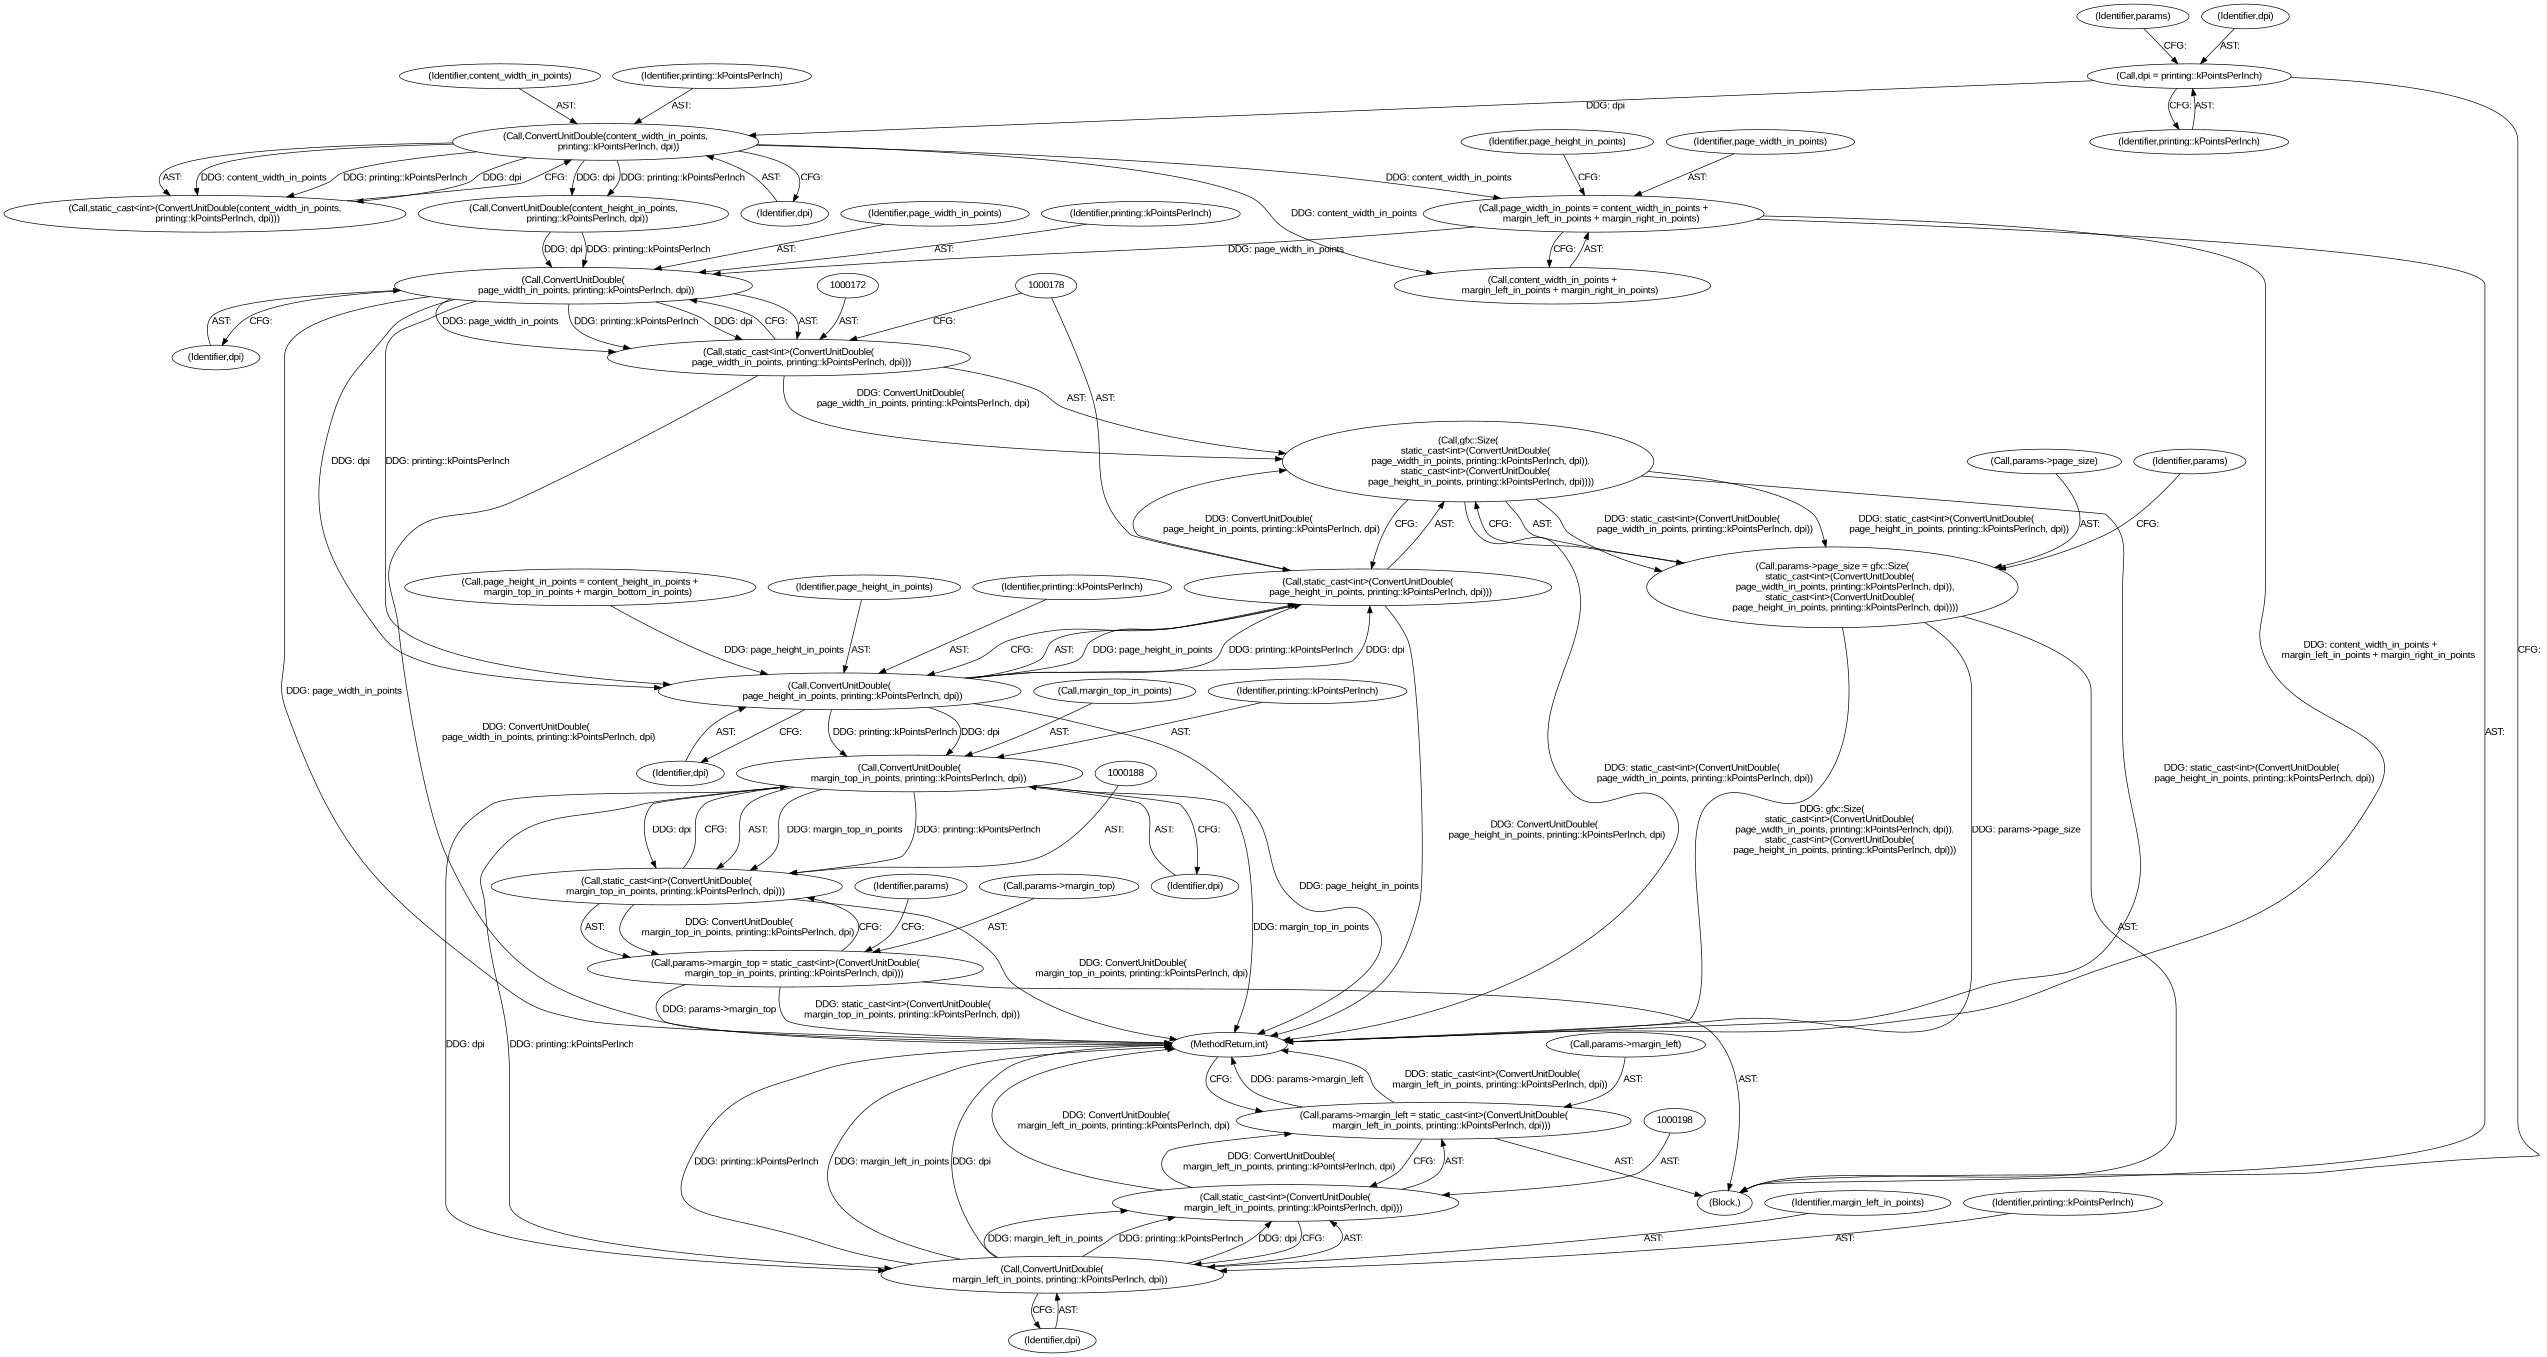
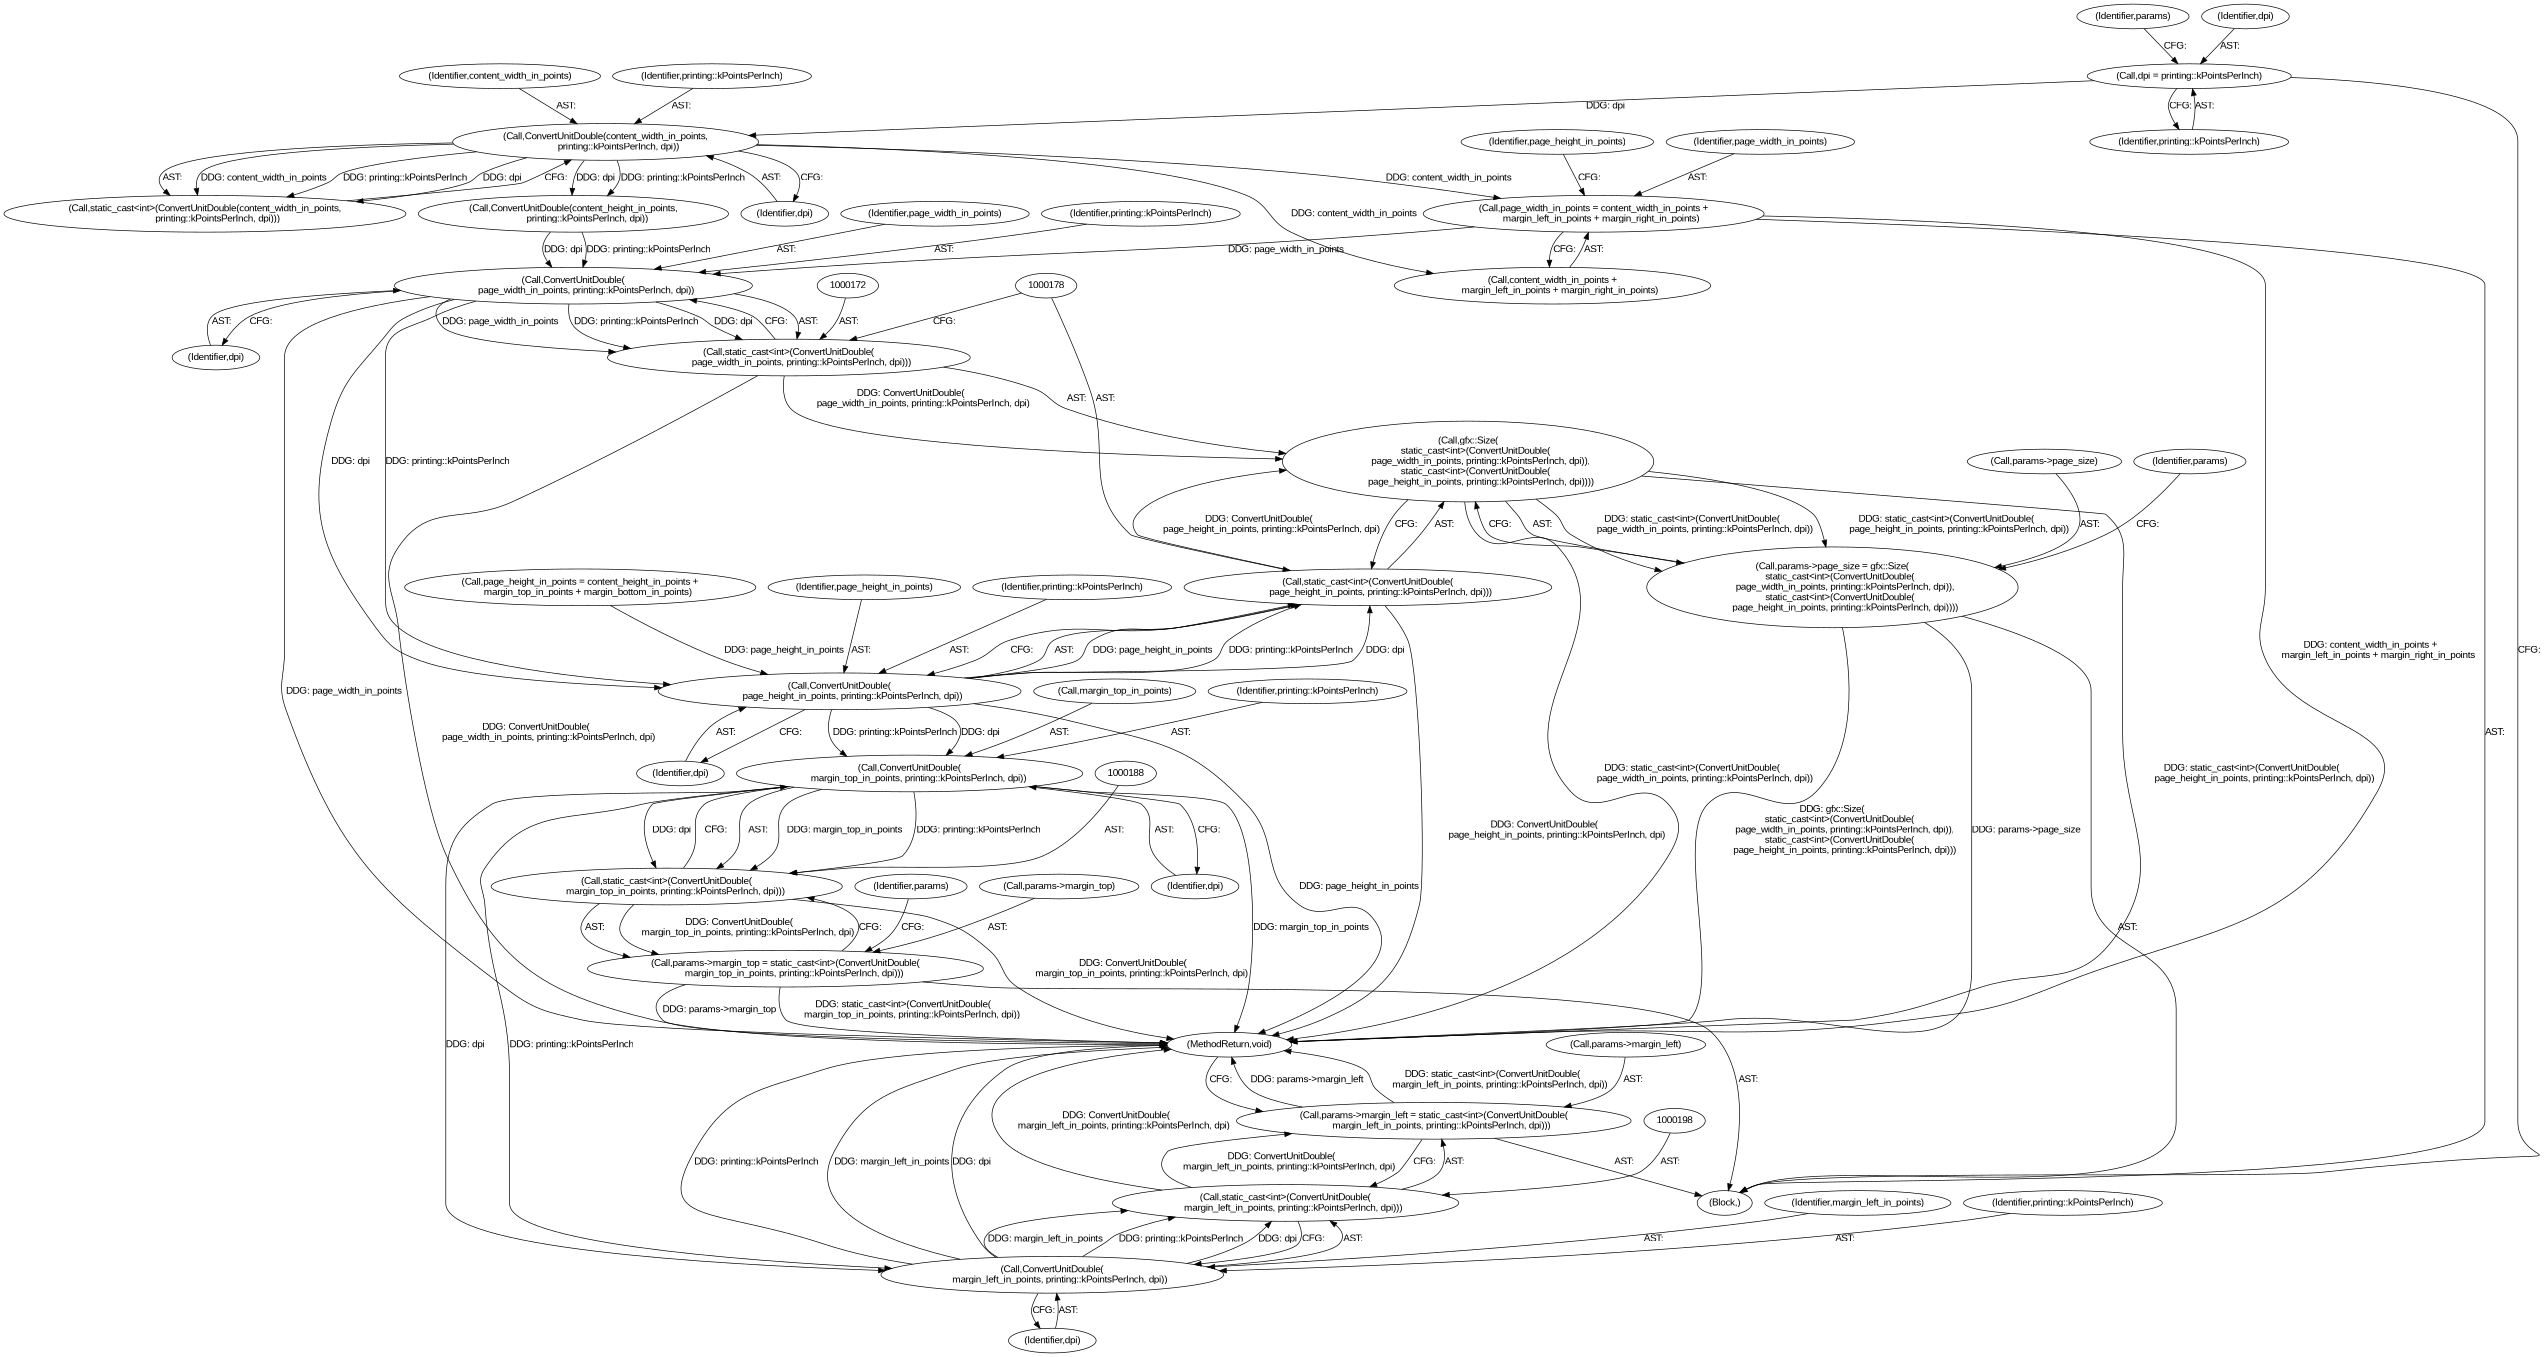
(1229, 1045) -> (1229, 1045)
